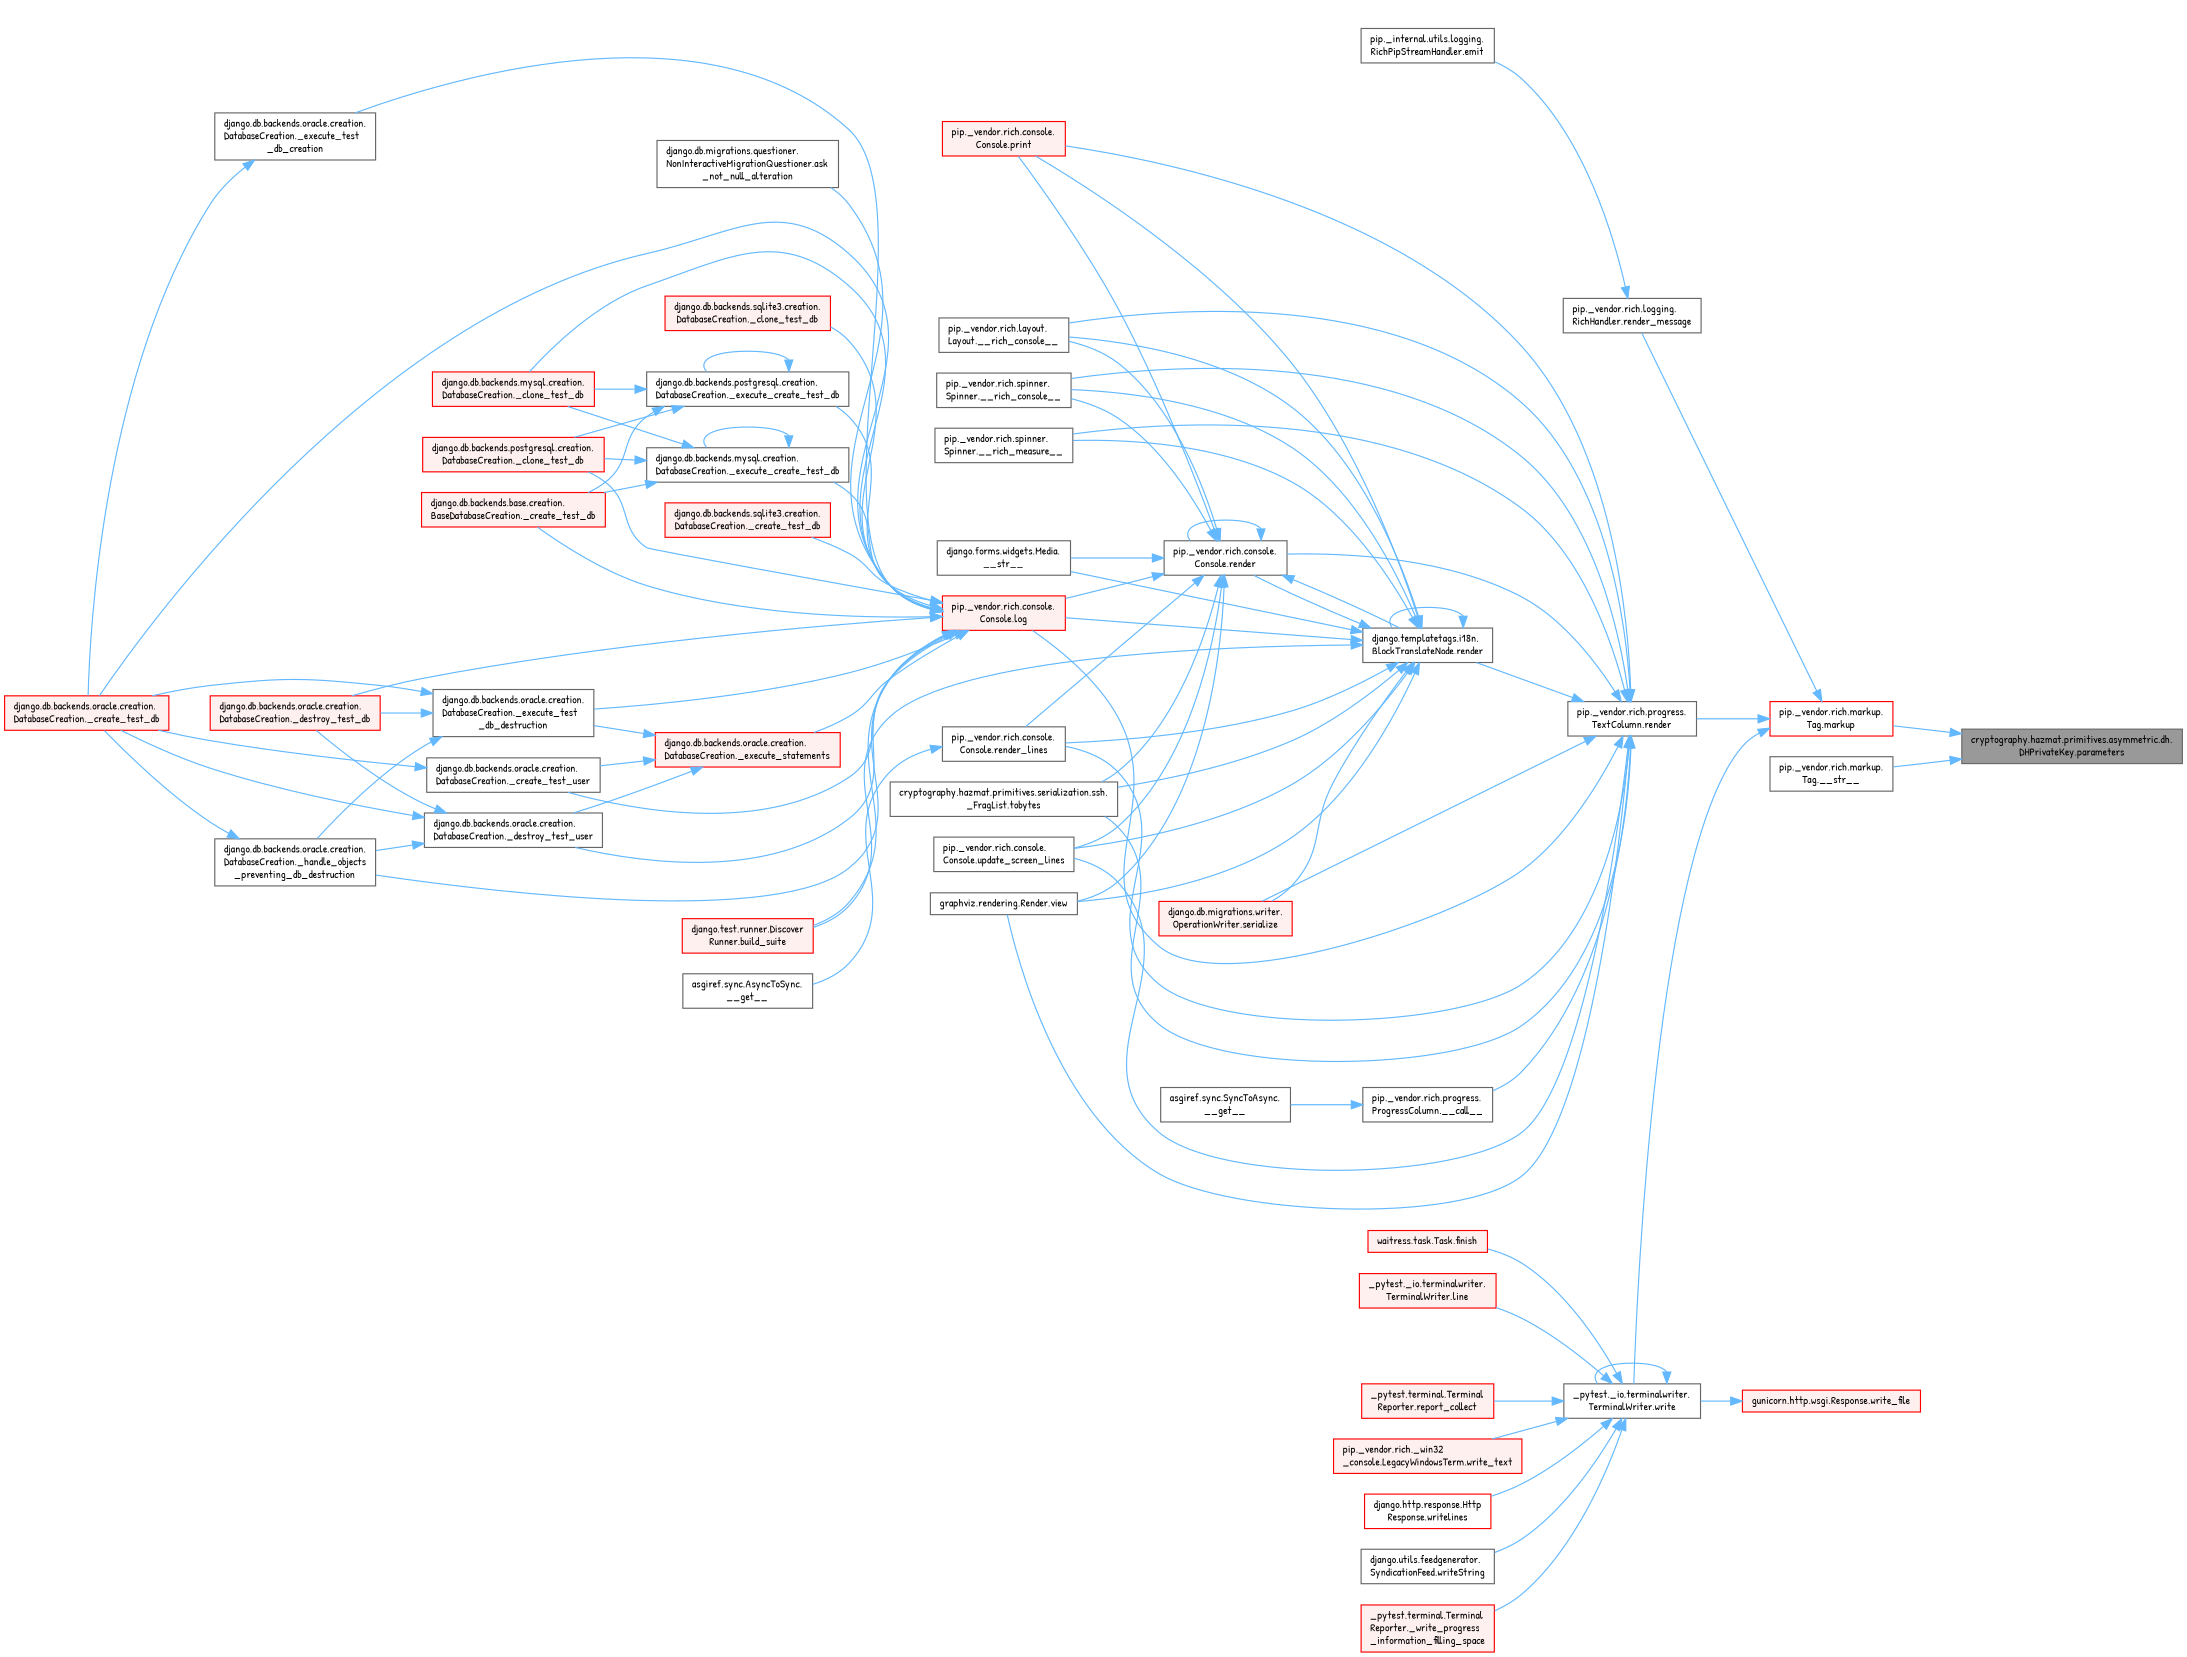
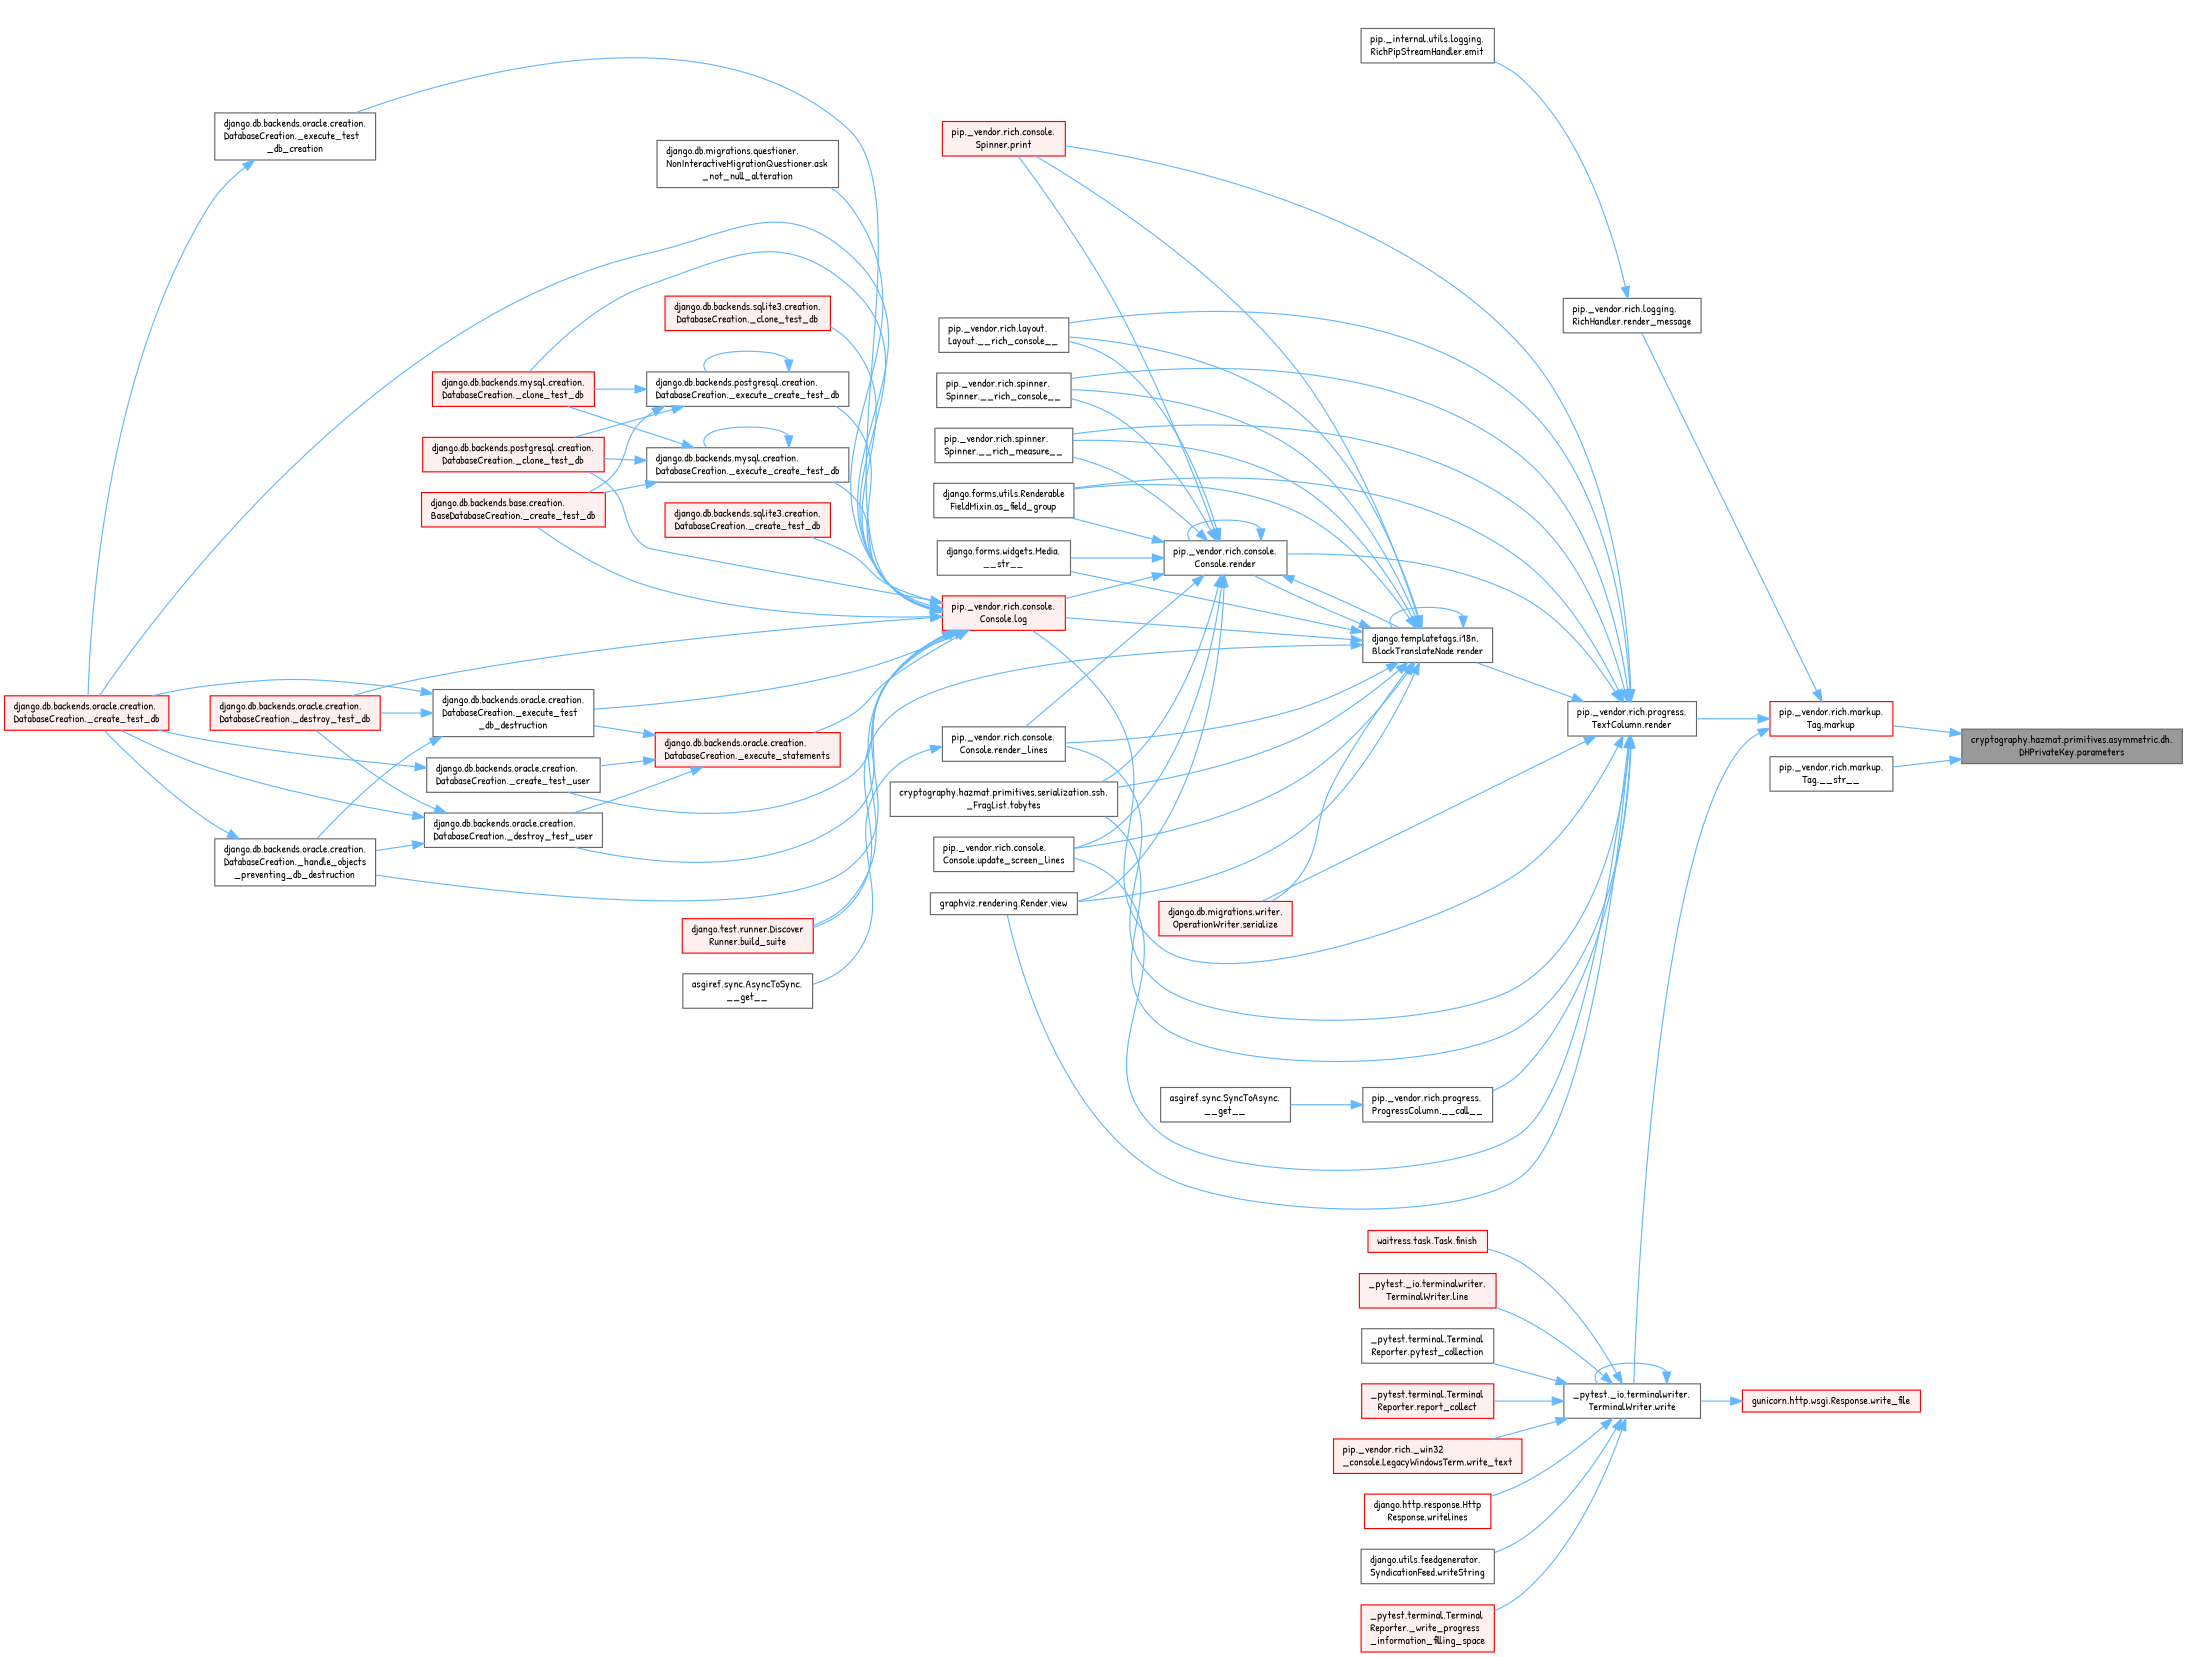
(1004, 139) -> (1004, 139)
none -> (1150, 492)
none -> (1004, 501)
none -> (1428, 1346)
